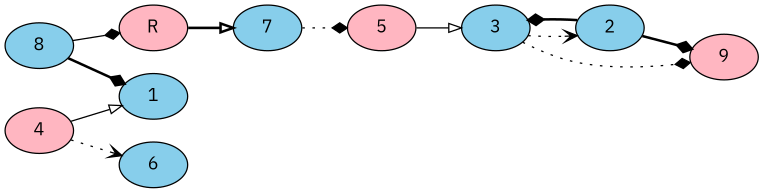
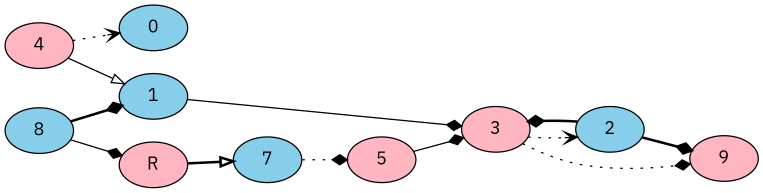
(433, 28) -> (431, 147)
(496, 28) -> (496, 129)
none -> (317, 112)
(153, 165) -> (153, 28)
